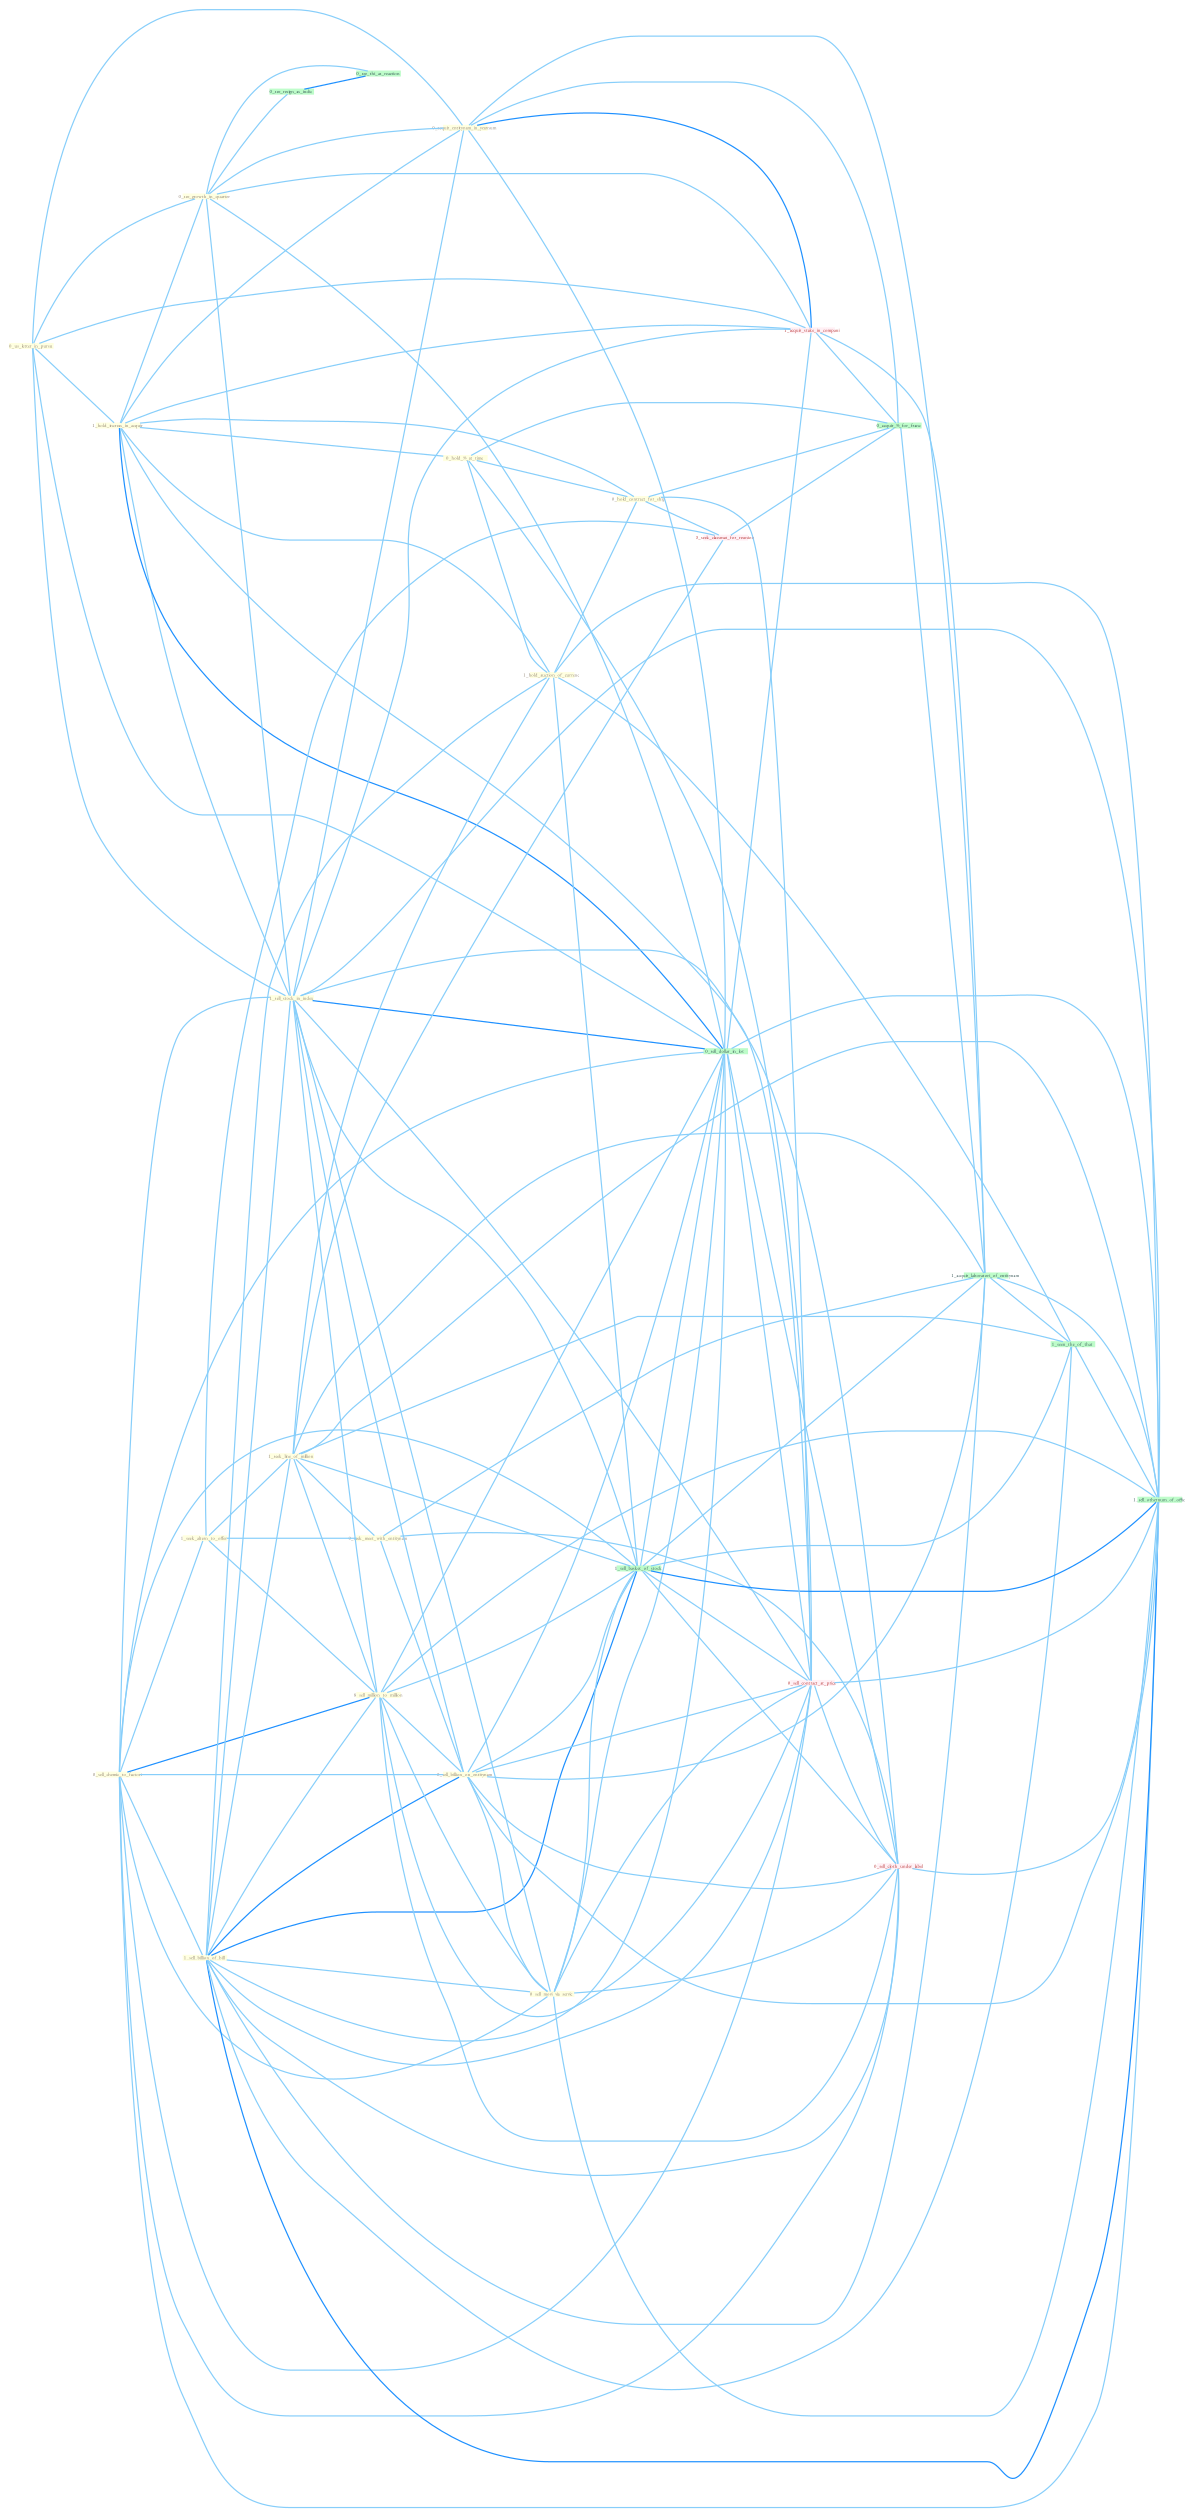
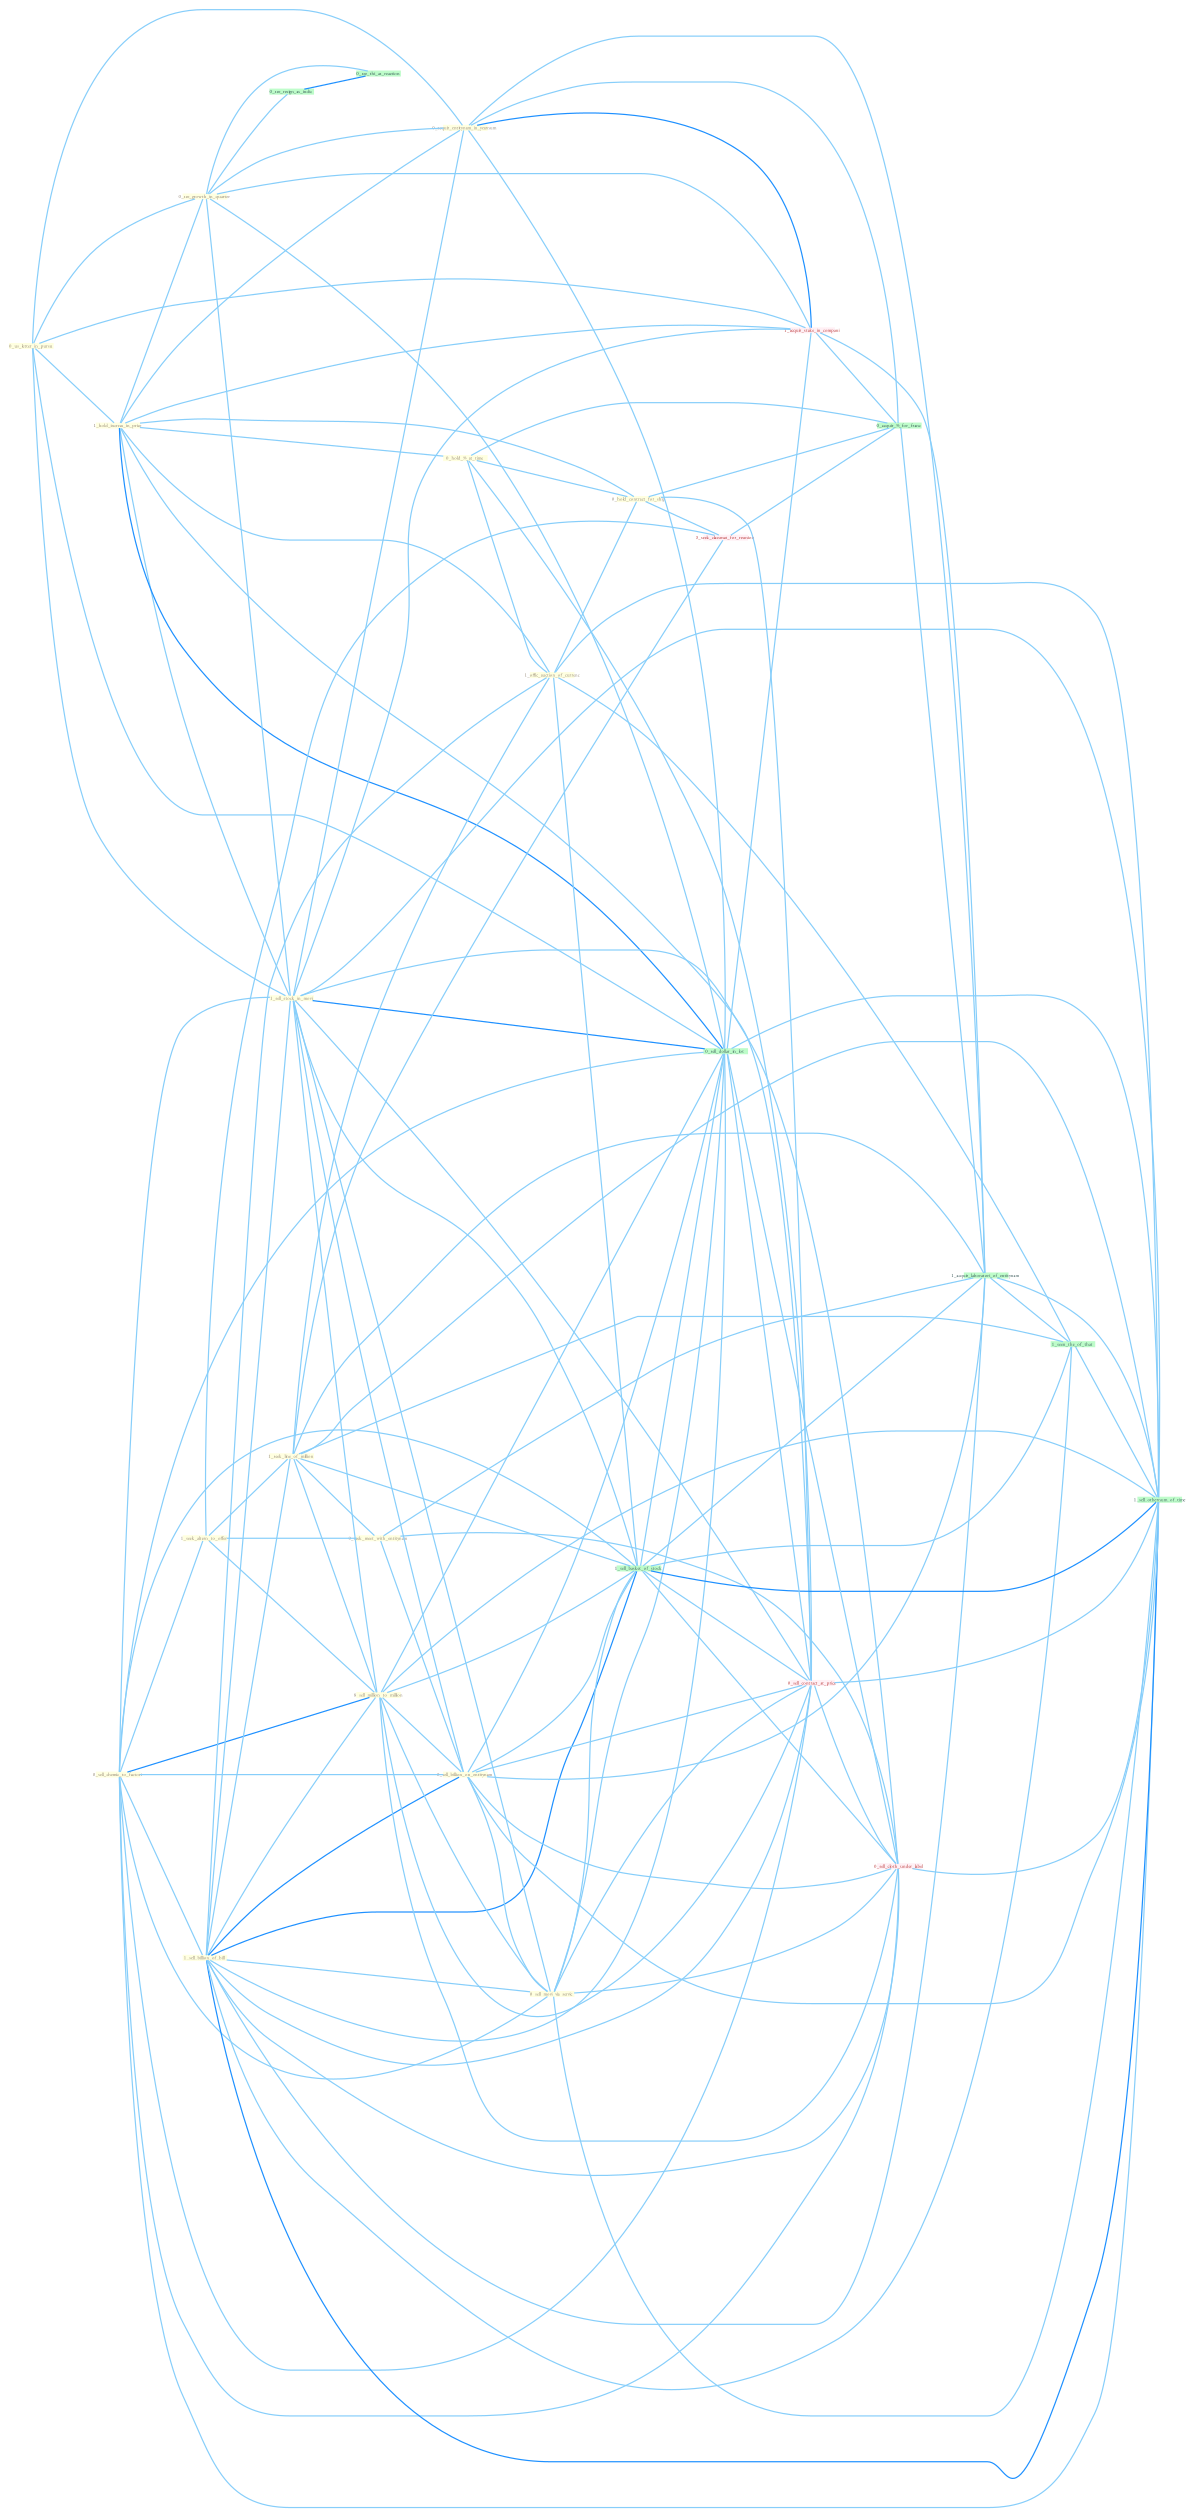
(118, 426) -> (118, 426)
(552, 675) -> (552, 675)
(292, 998) -> (292, 998)
(1160, 1500) -> (1160, 1500)
